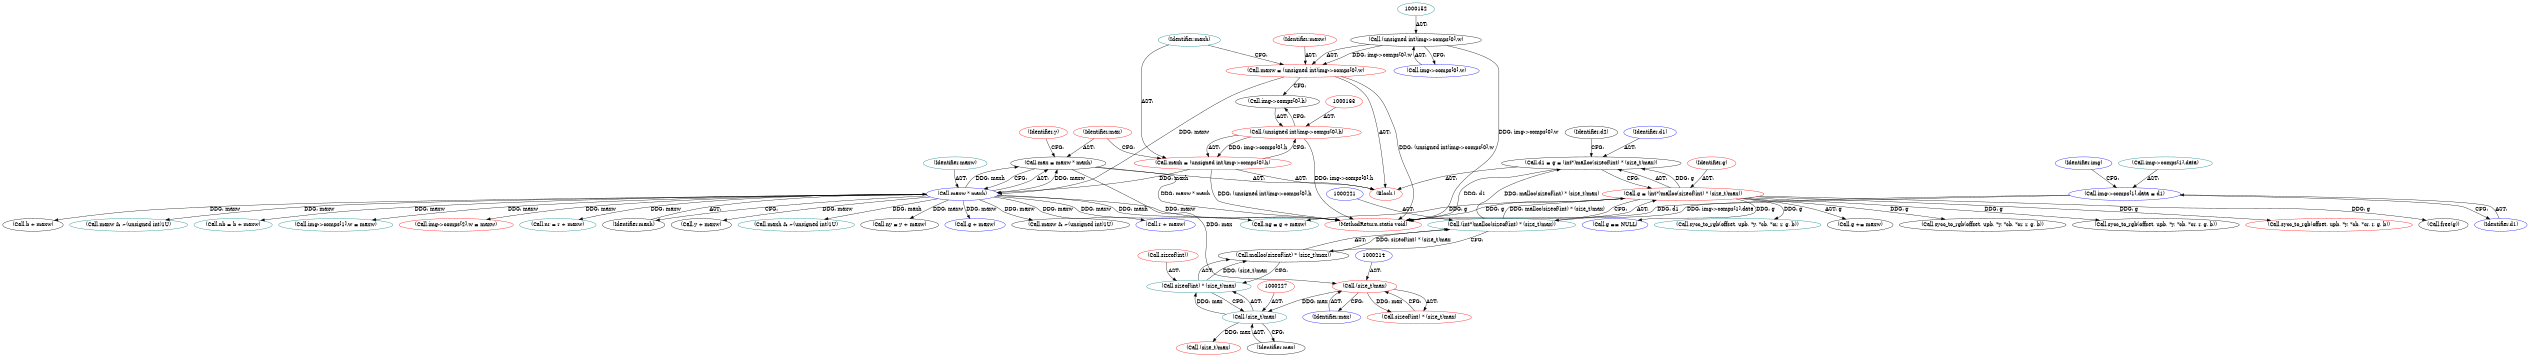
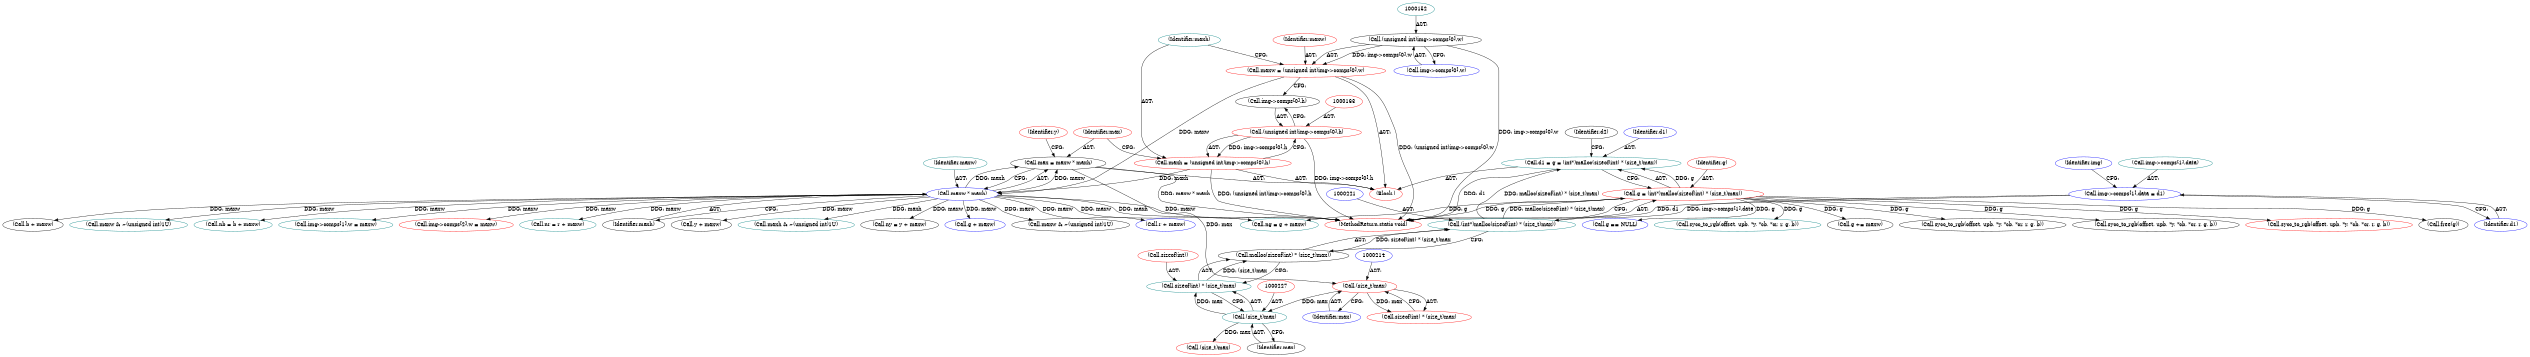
(1591, 163) -> (1591, 163)
(1834, 209) -> (1834, 209)
